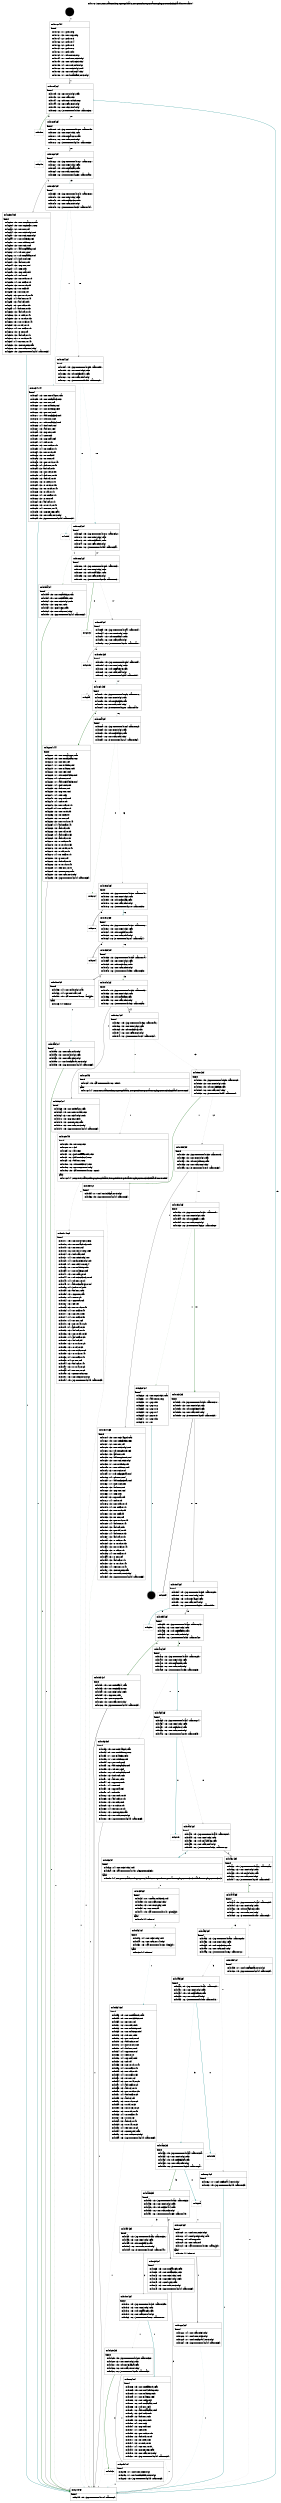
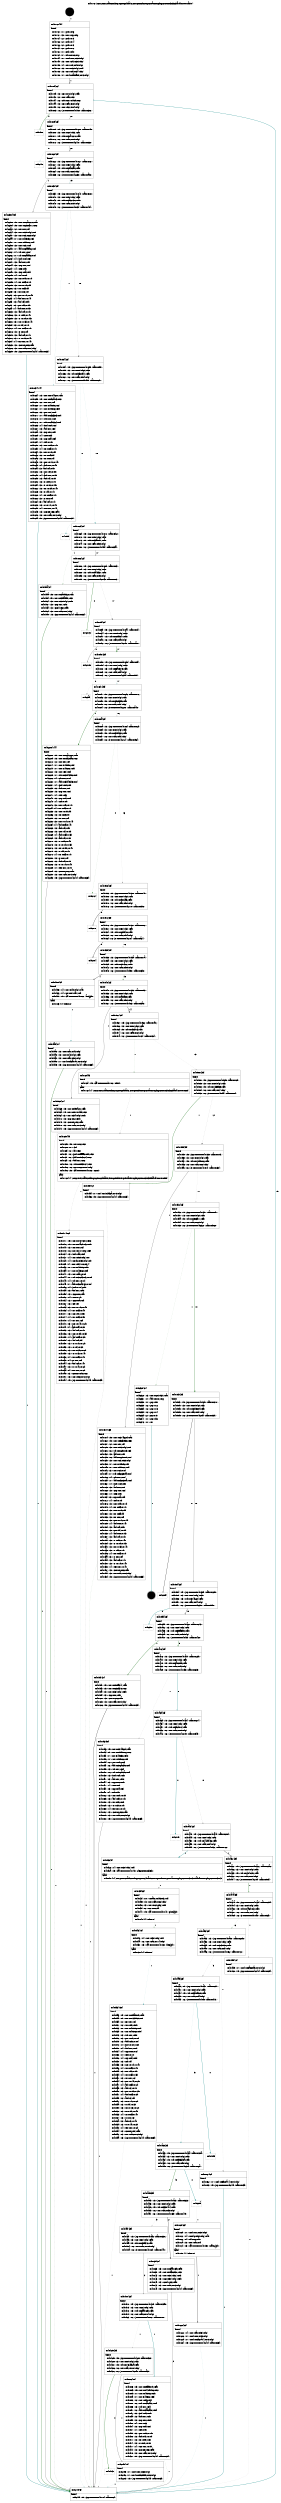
none -> (117, 649)
(123, 912) -> none
